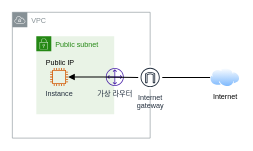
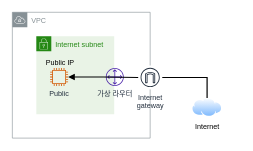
(79, 45) -> (85, 45)
(225, 78) -> (207, 108)
(59, 95) -> (59, 95)
